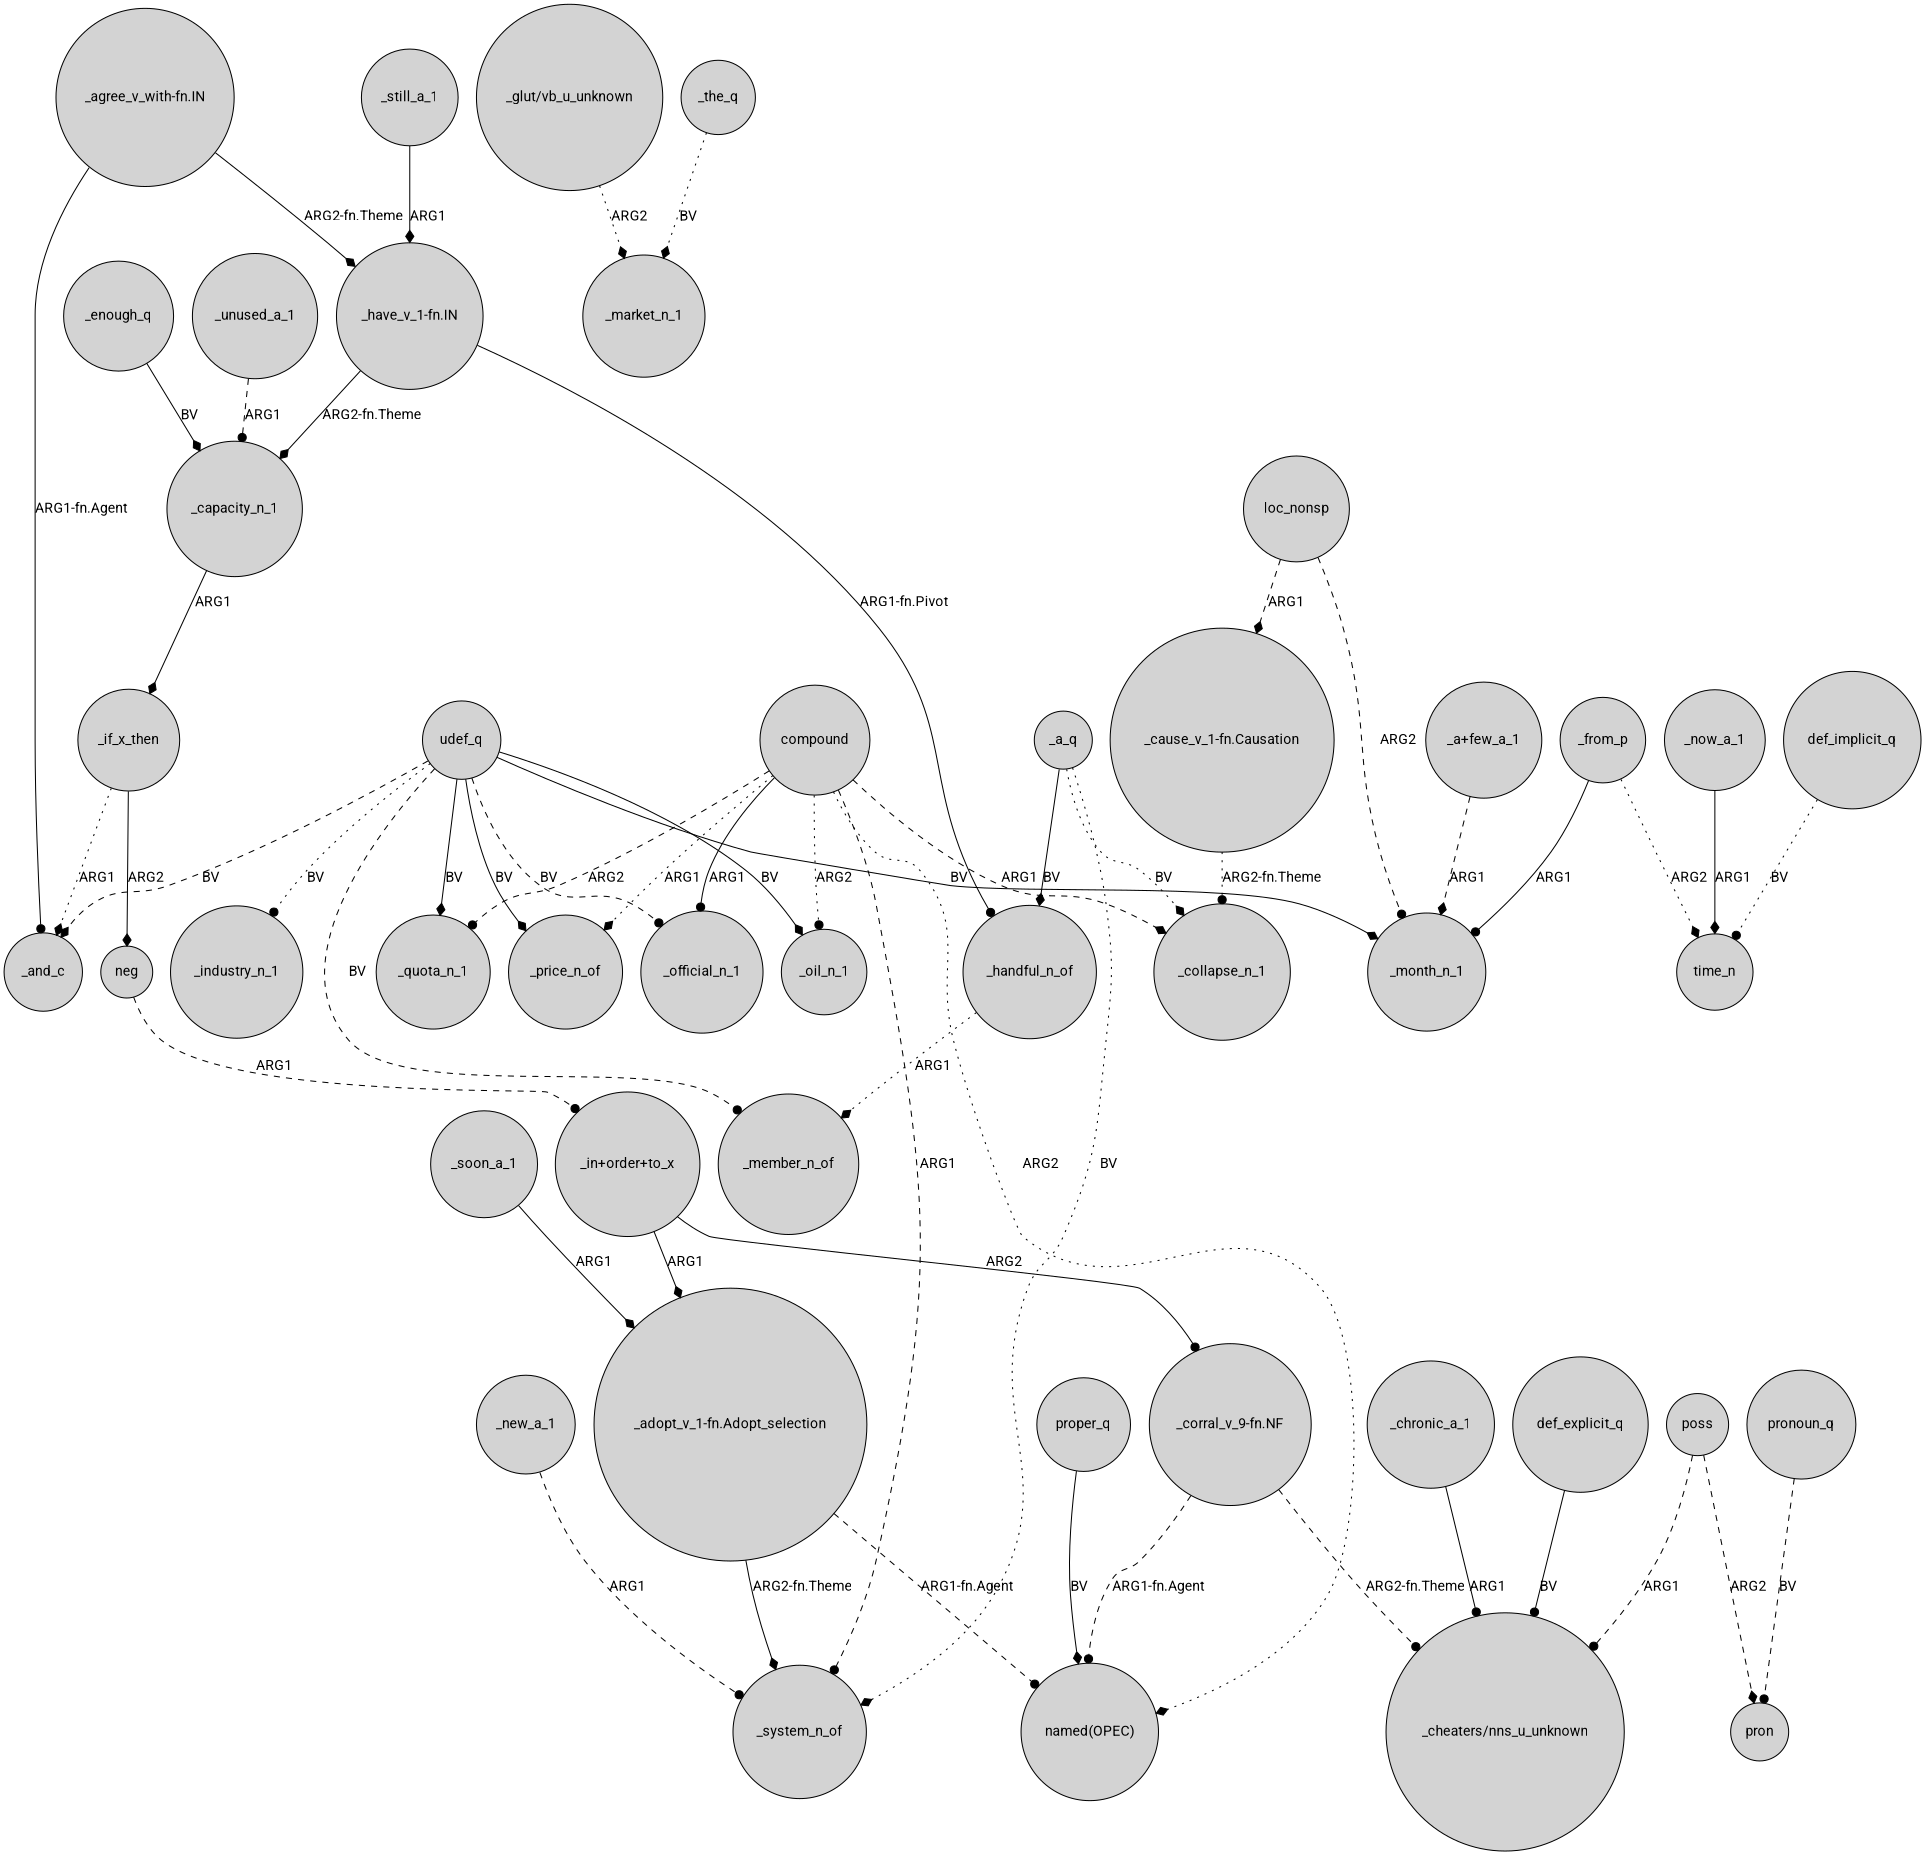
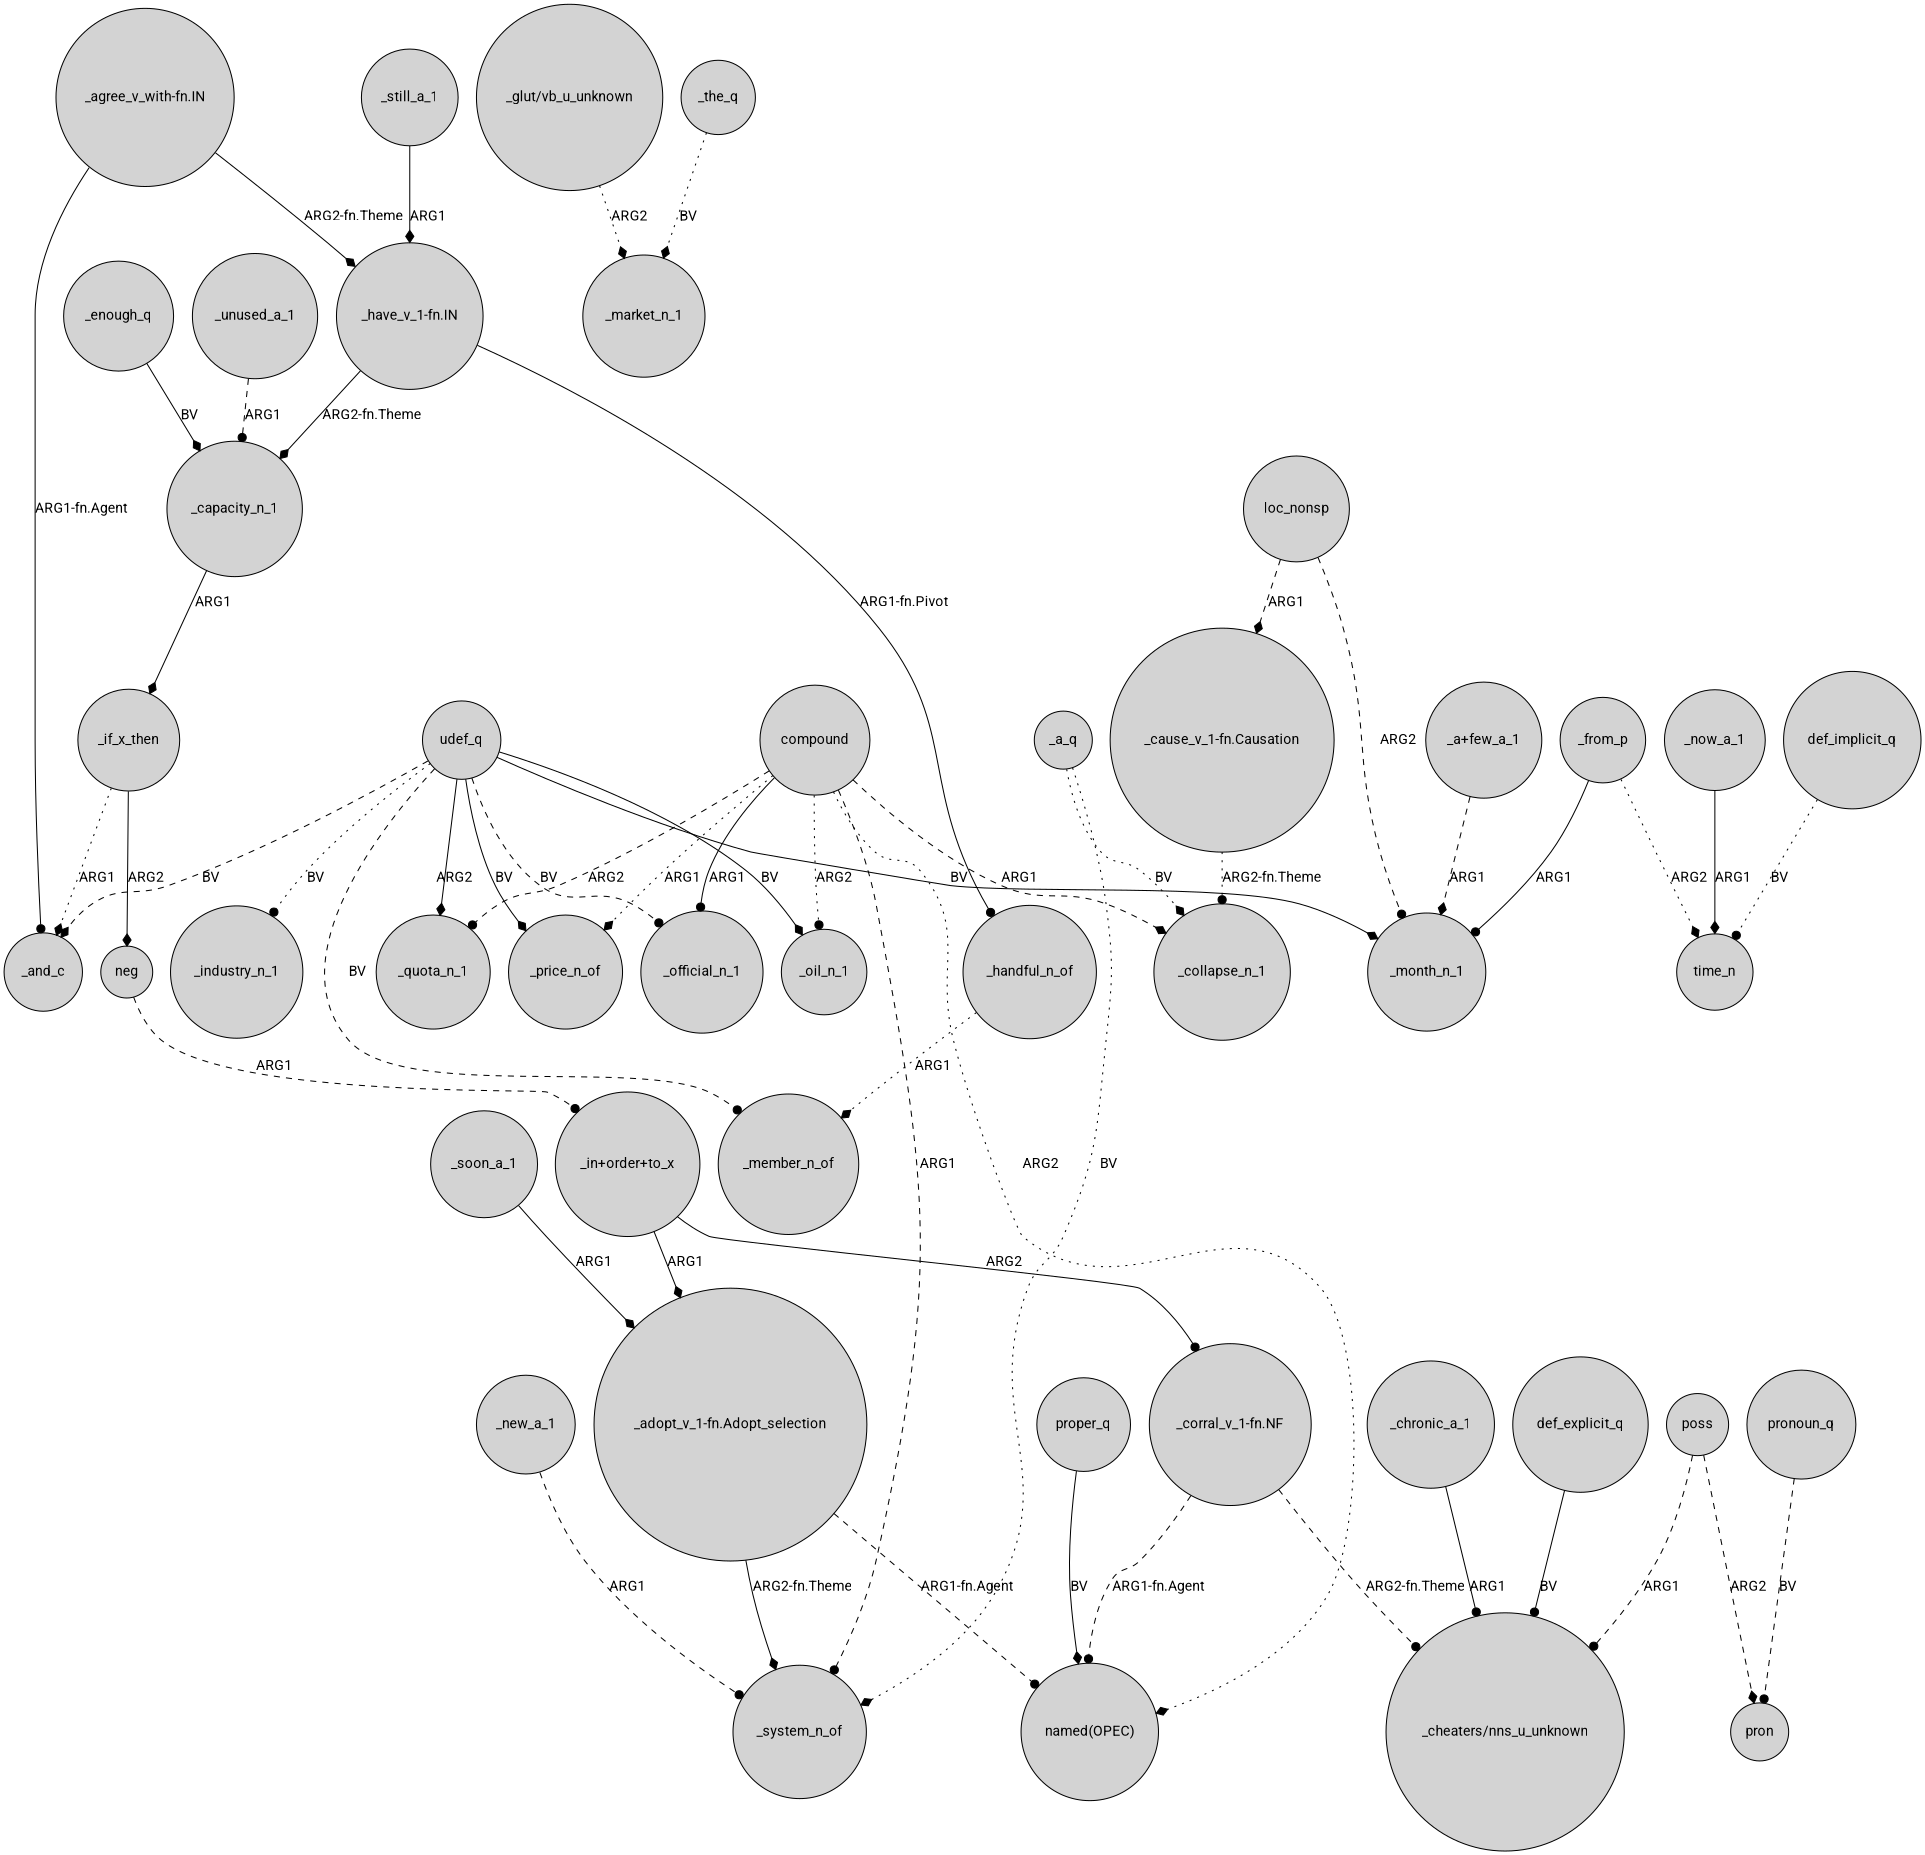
(1050, 831) -> none
(455, 878) -> (455, 878)
(1230, 1425) -> (1230, 1425)
